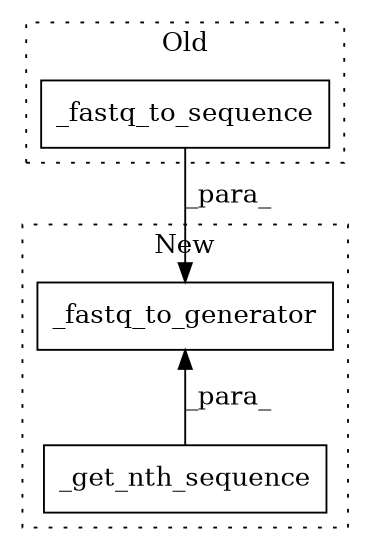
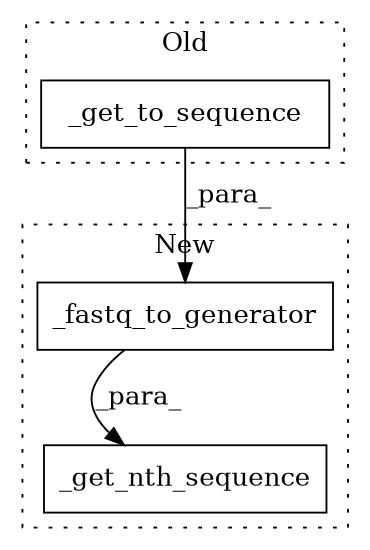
(185, 114) -> (185, 114)
(185, 407) -> (93, 388)
